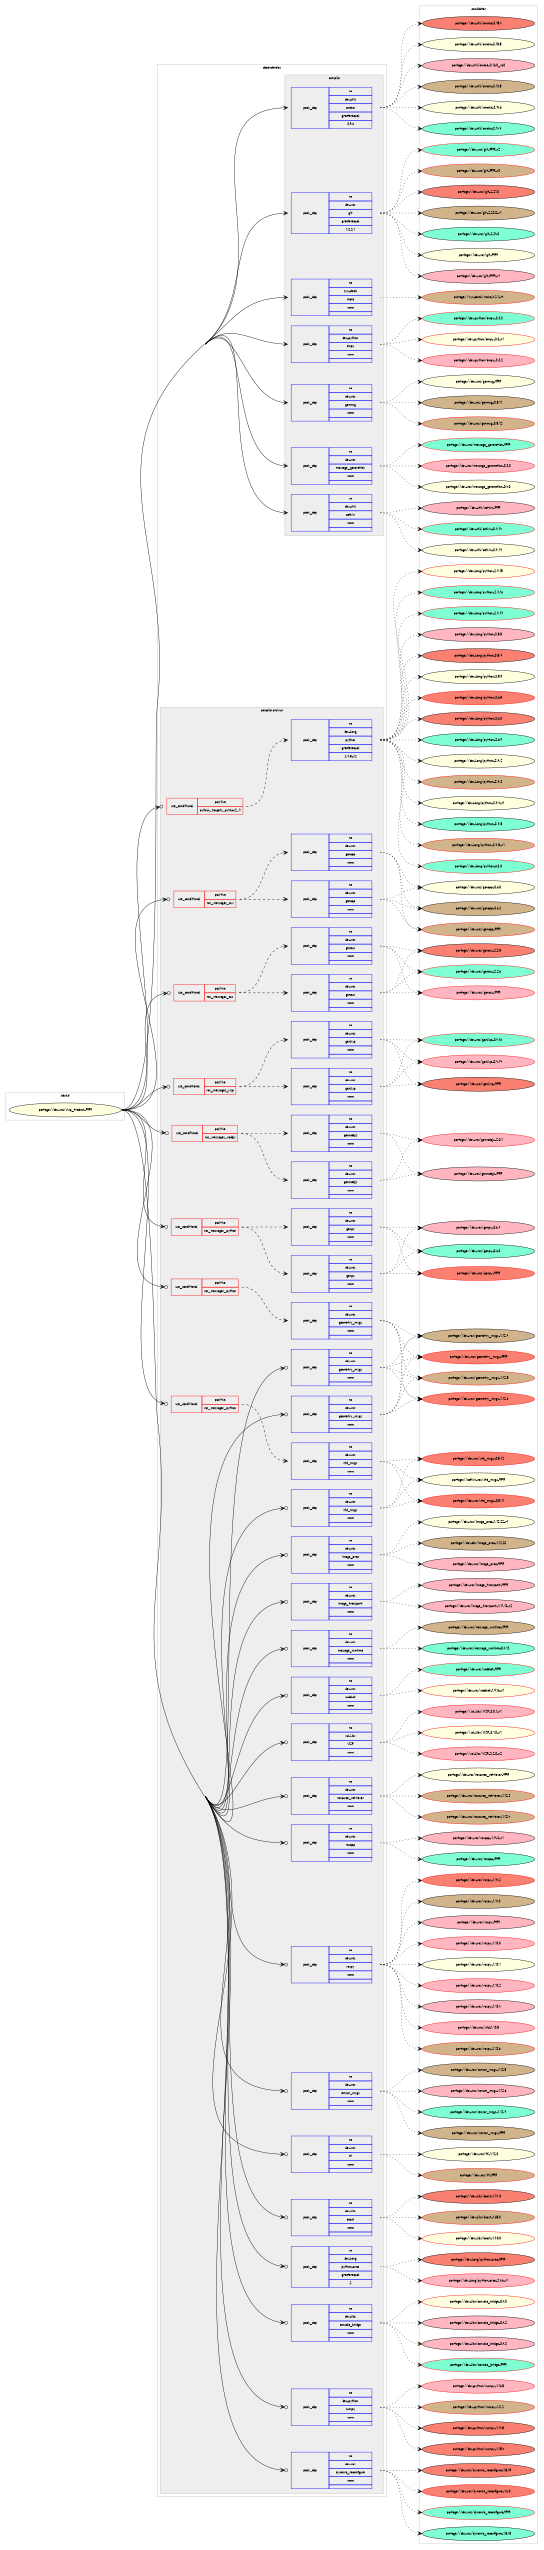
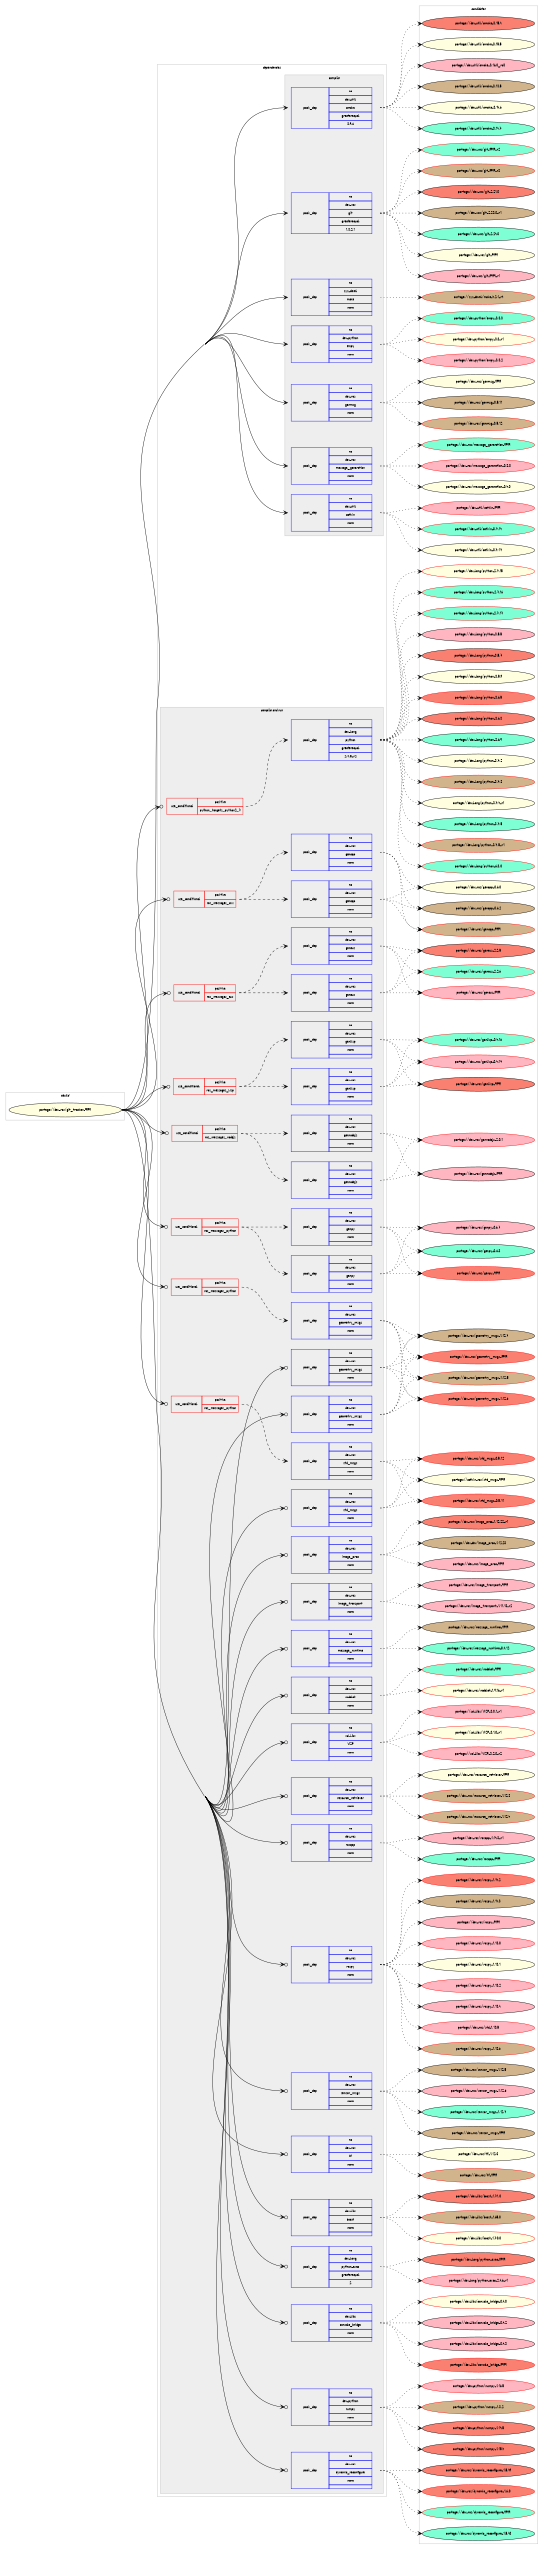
(478, 508) -> (478, 508)
(65, 1110) -> (65, 1110)
(478, 1522) -> (478, 1522)
(478, 2365) -> (478, 2365)
